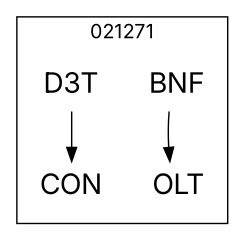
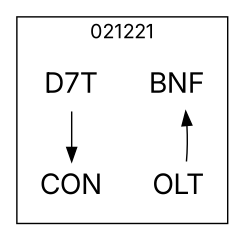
(122, 33) -> (122, 33)
(72, 86) -> (72, 86)
(168, 129) -> (187, 144)
